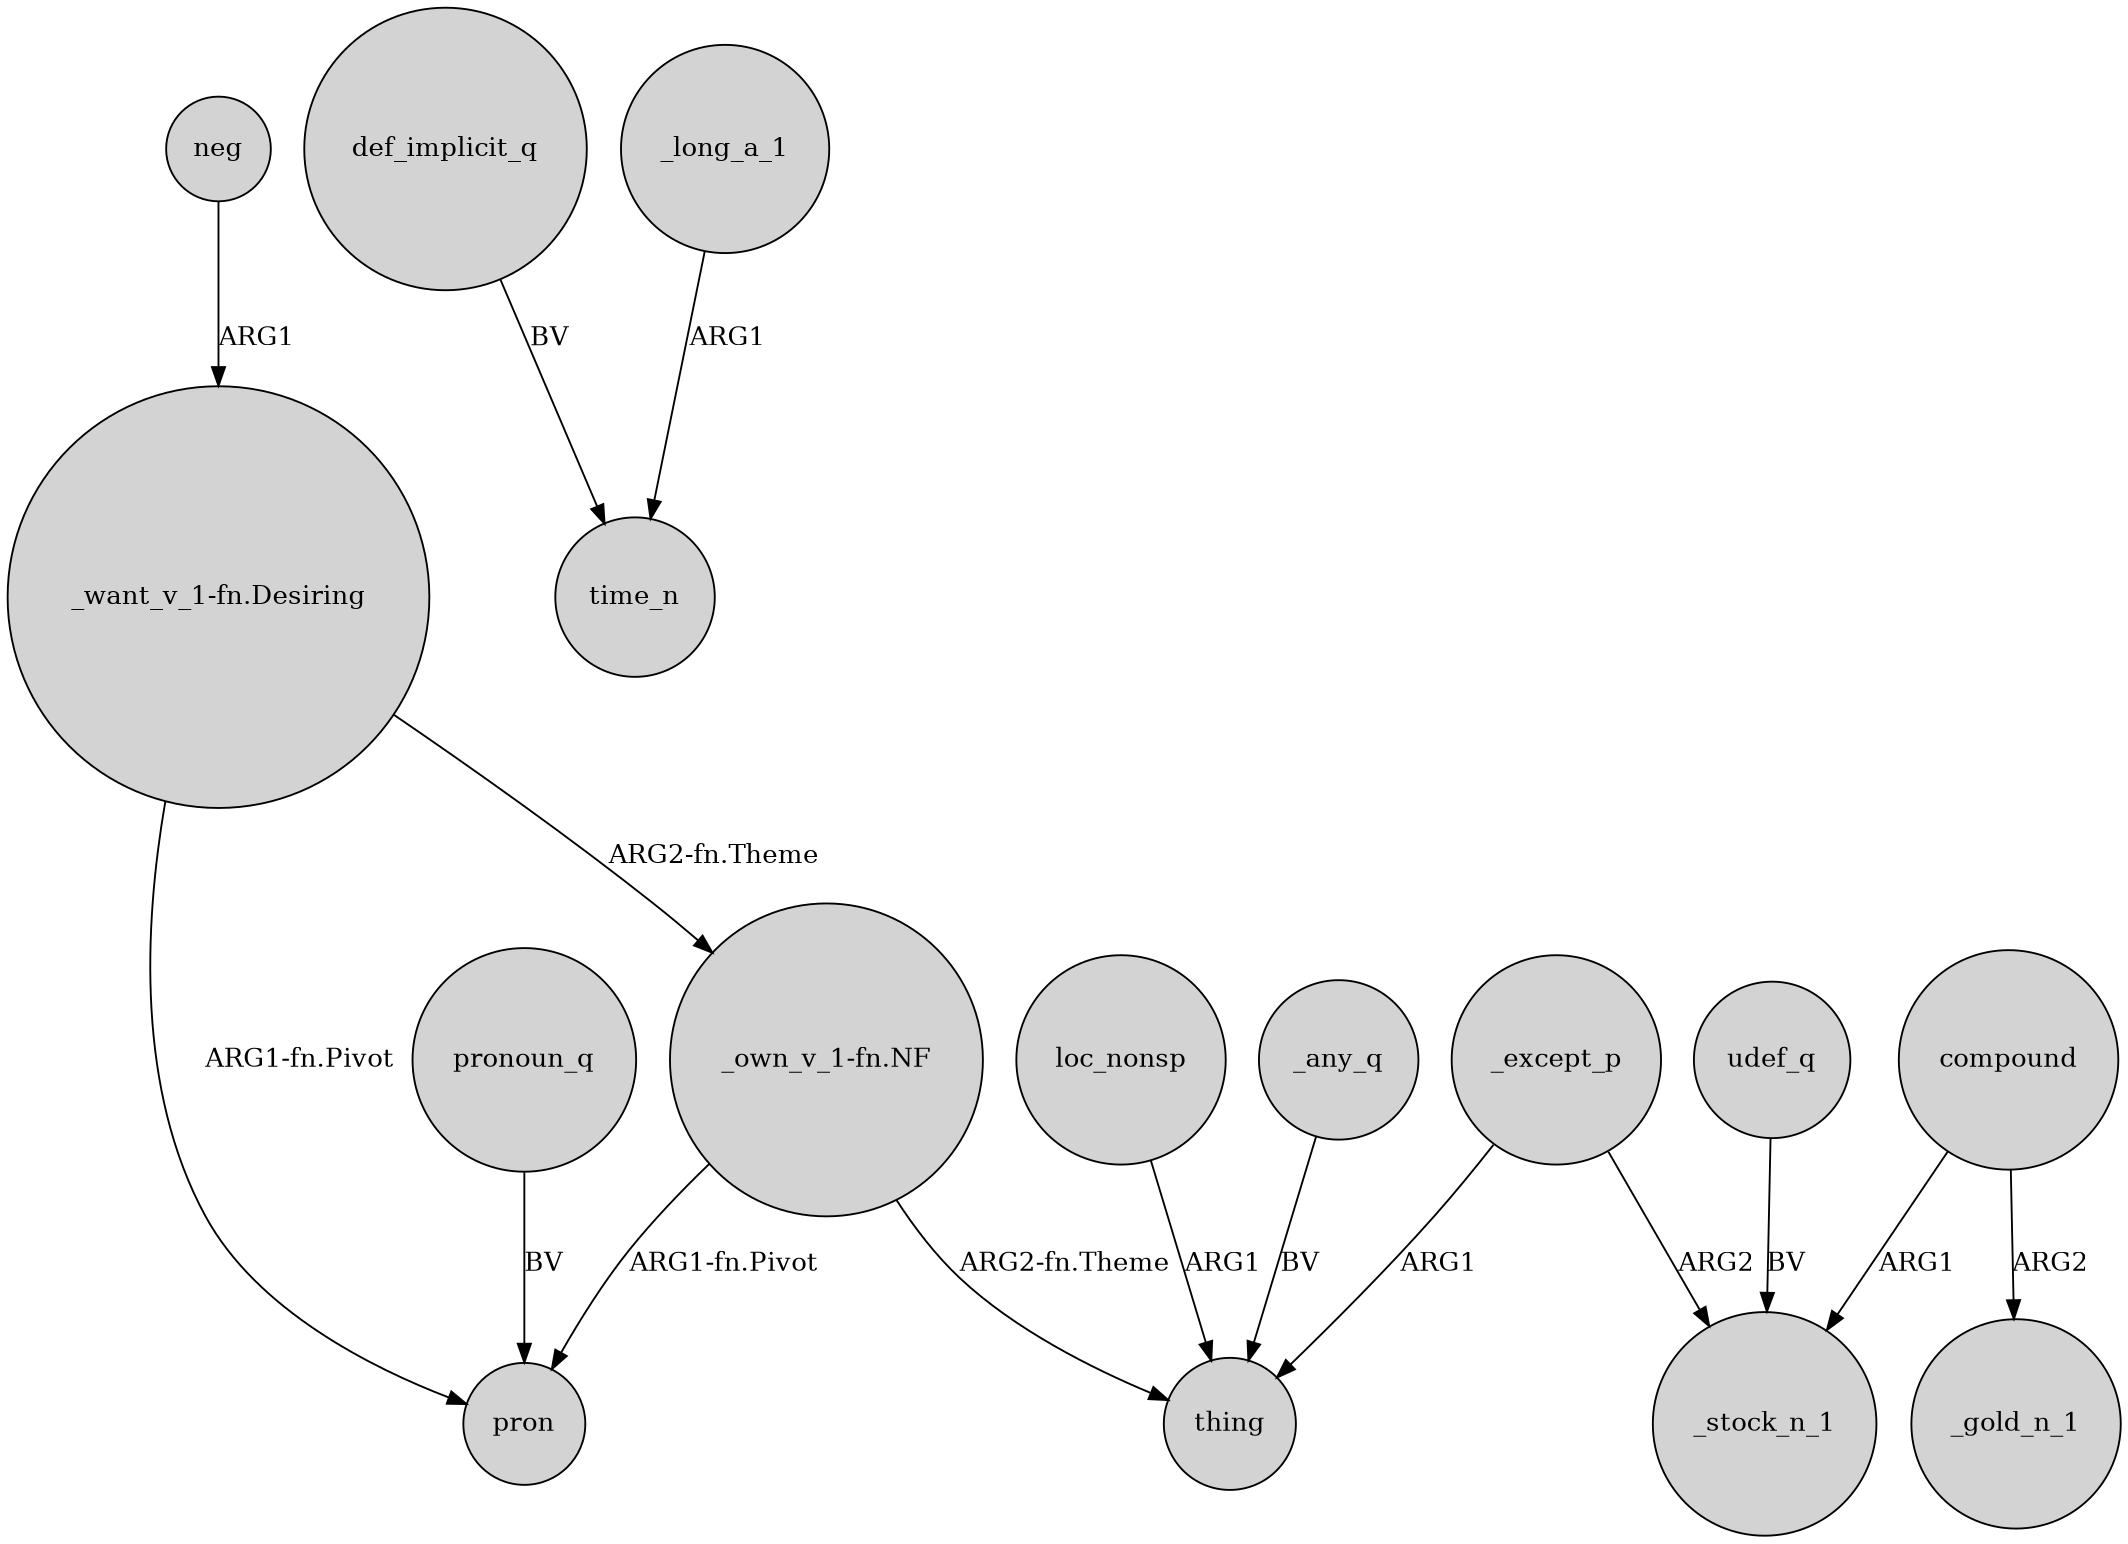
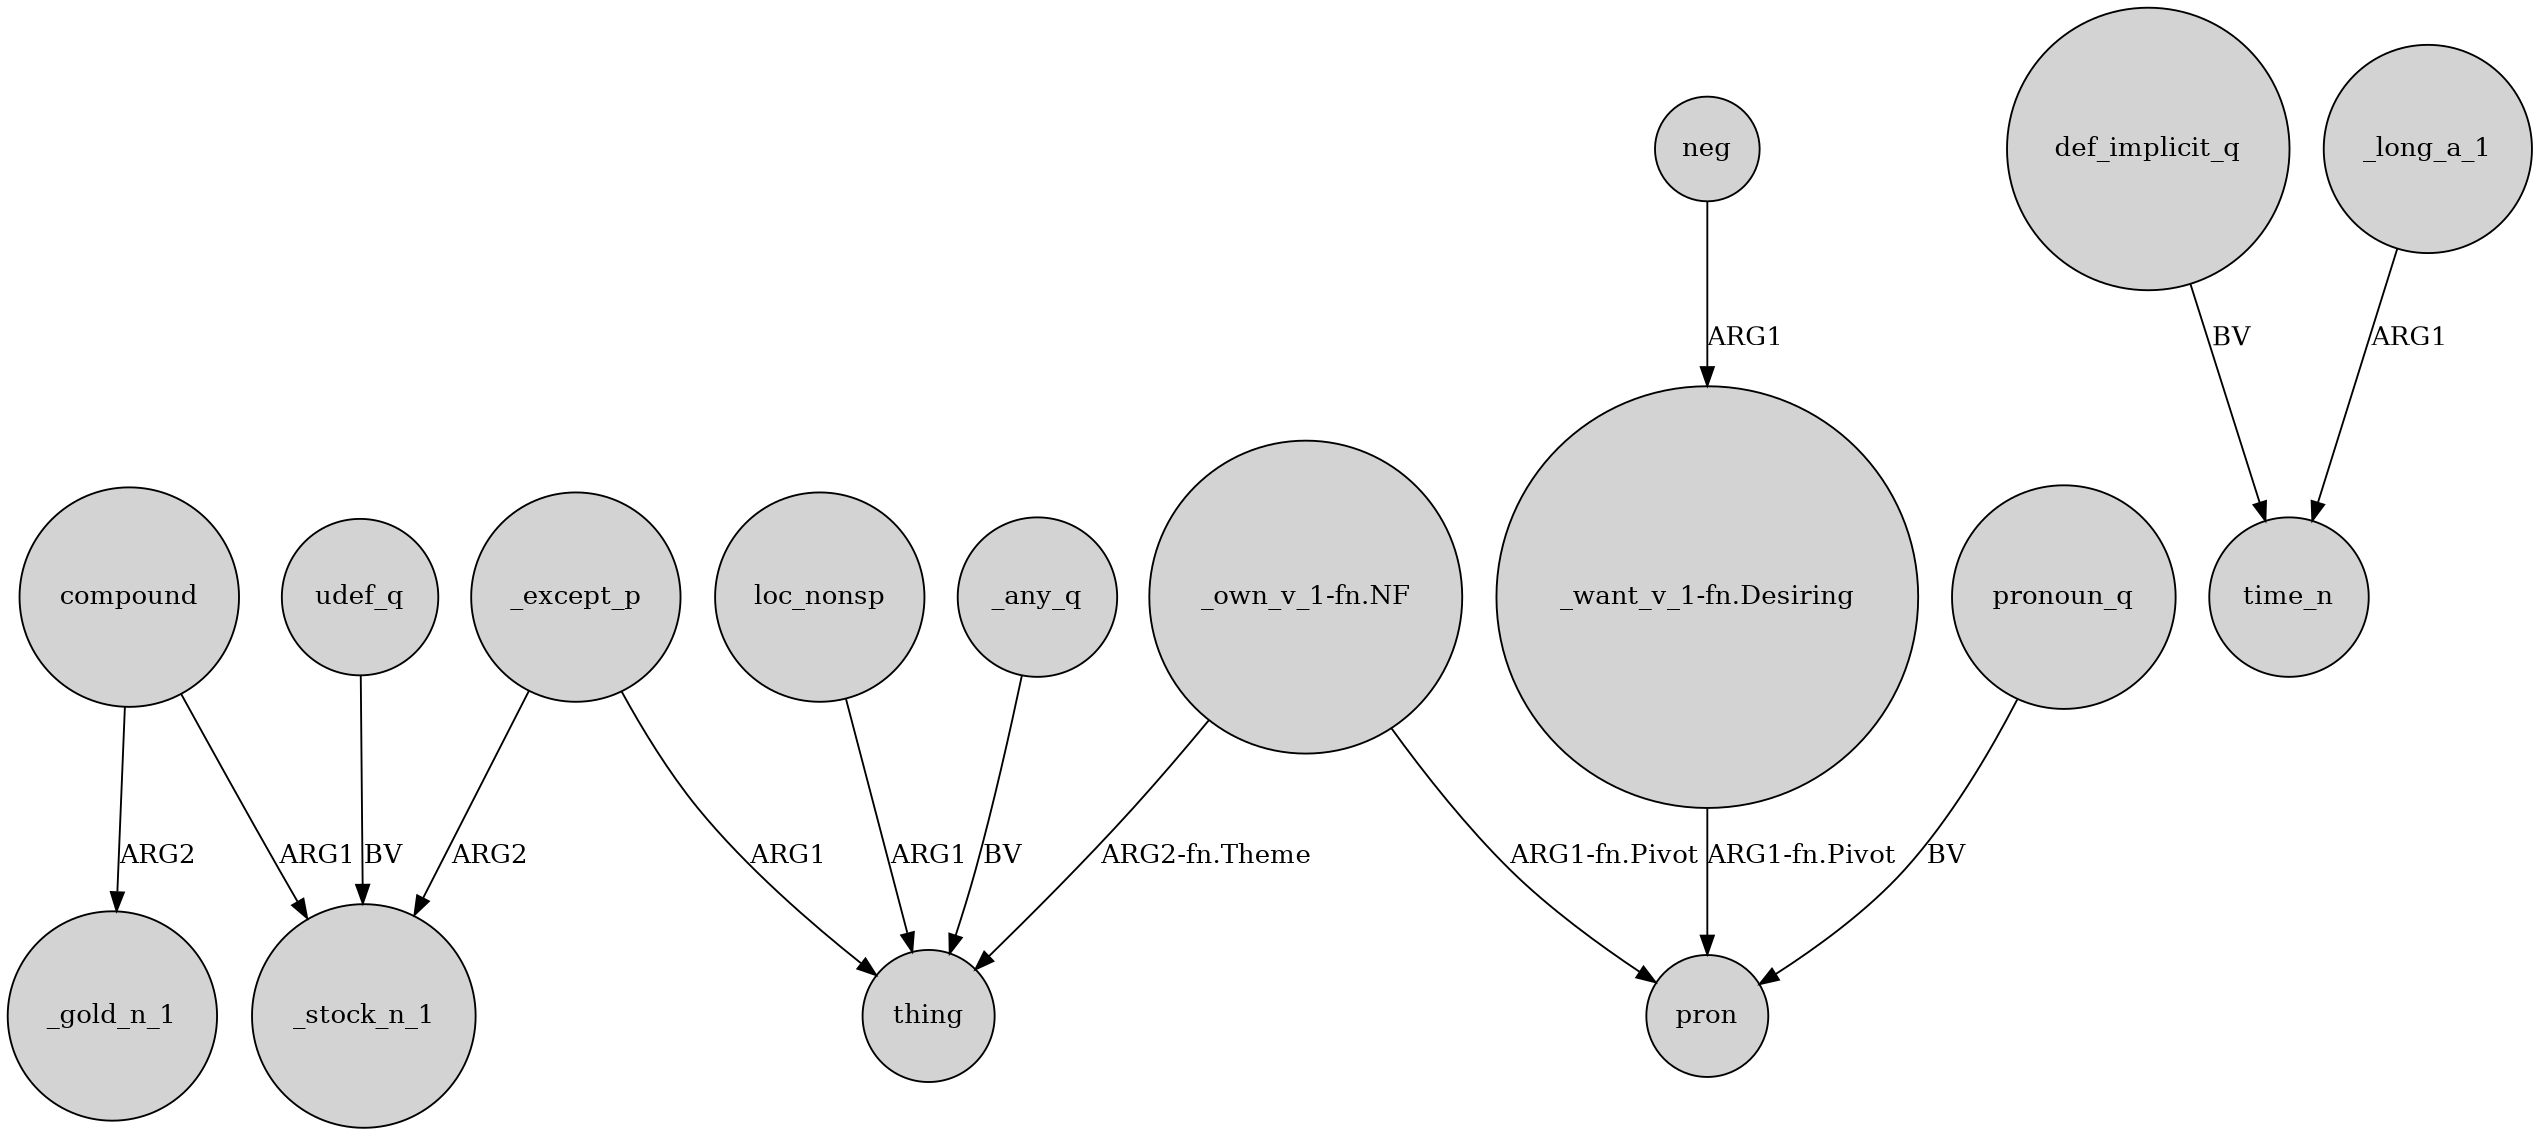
(549, 824) -> none
